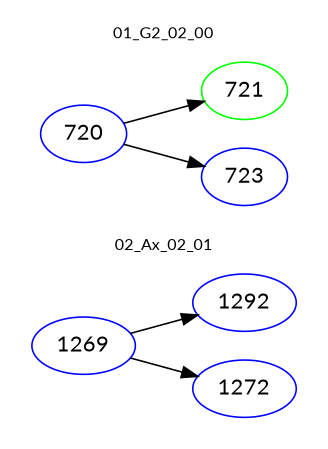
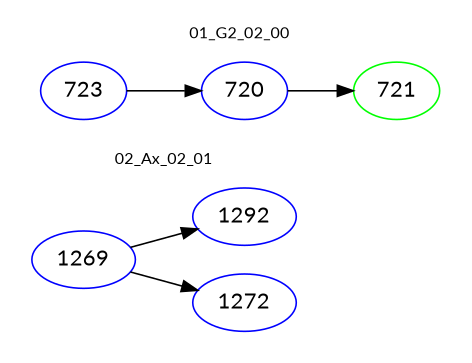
(156, 153) -> (156, 91)
